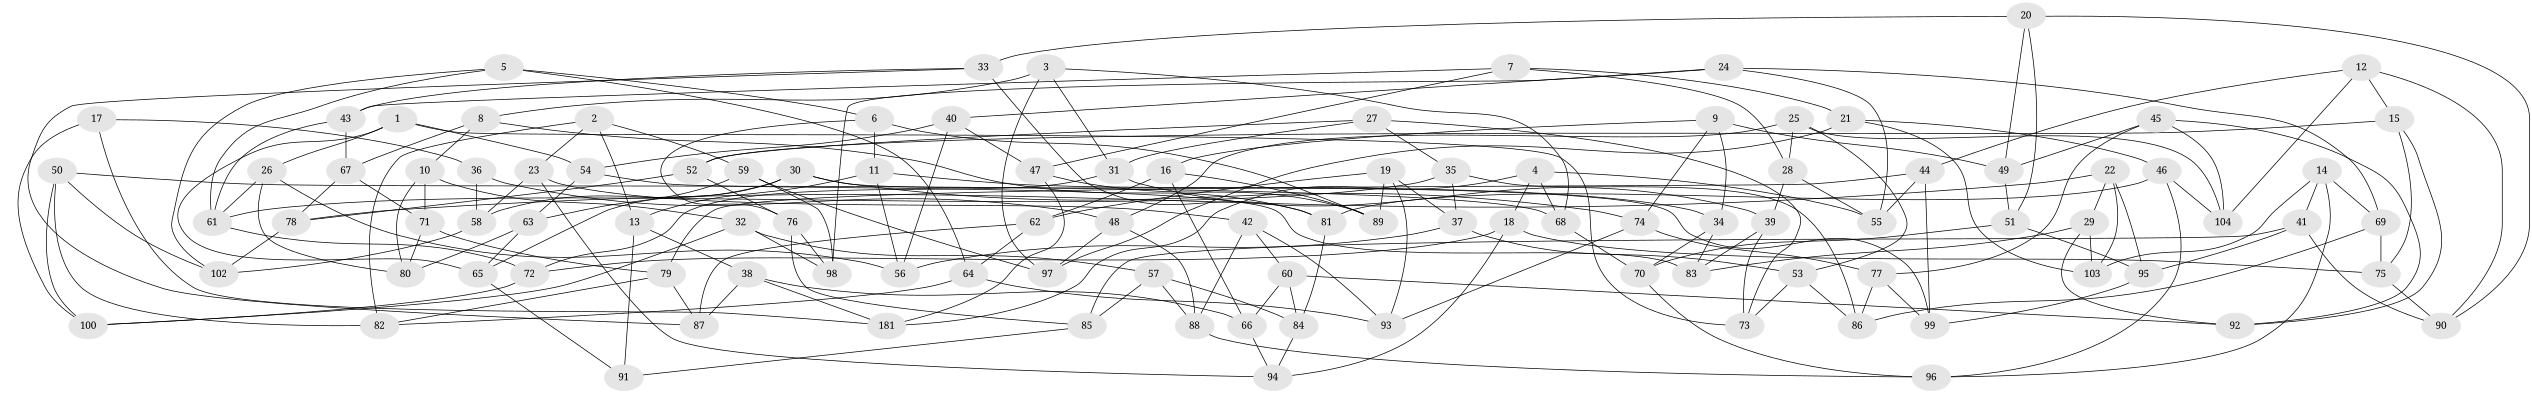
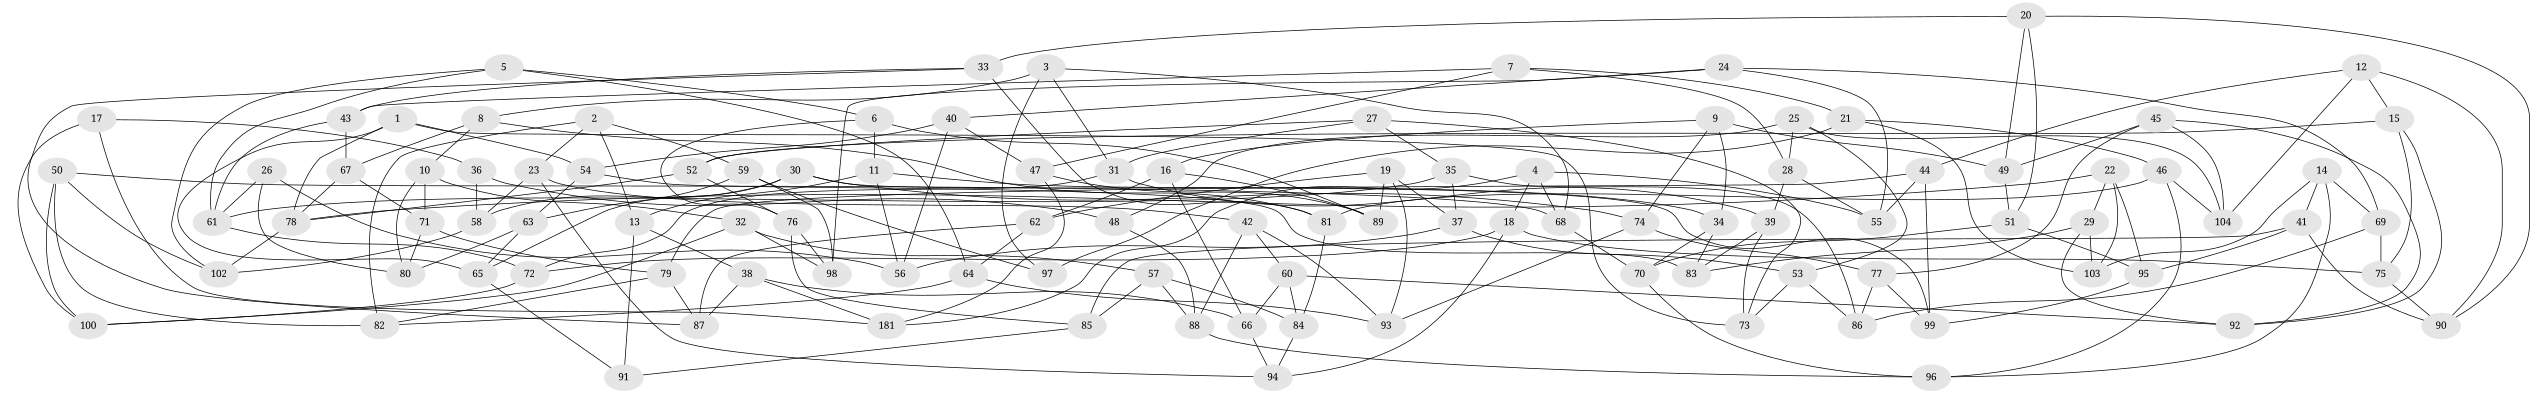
(333, 146) -> (325, 155)
(1077, 252) -> none
